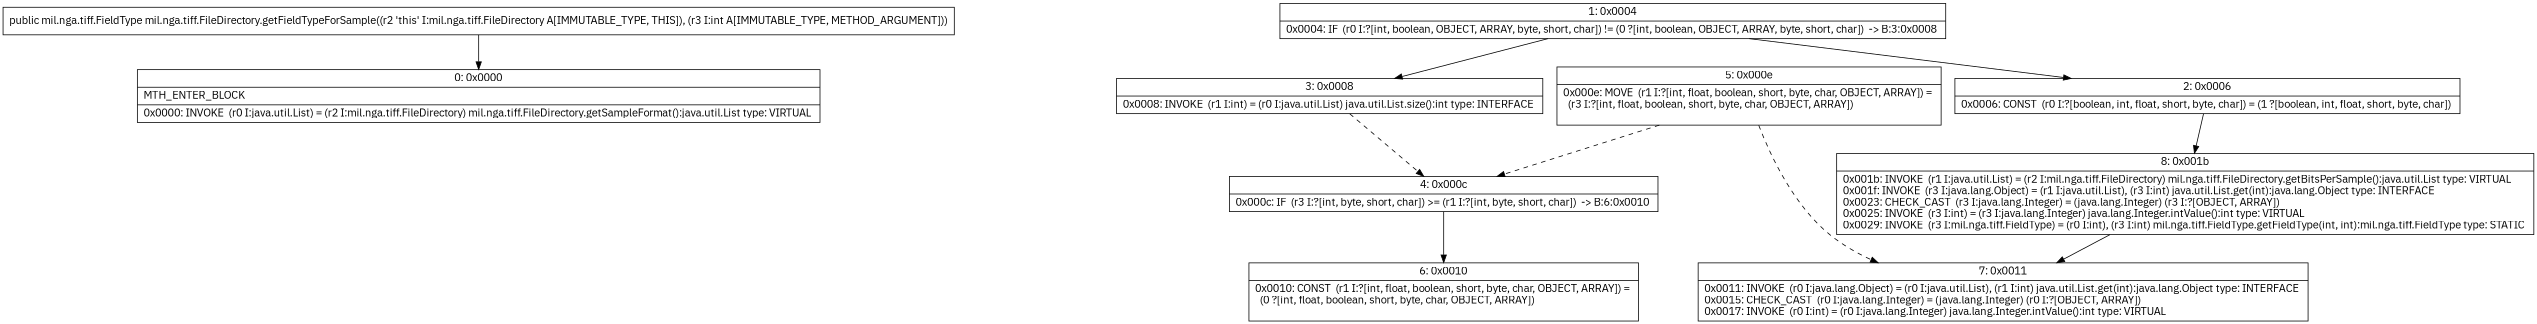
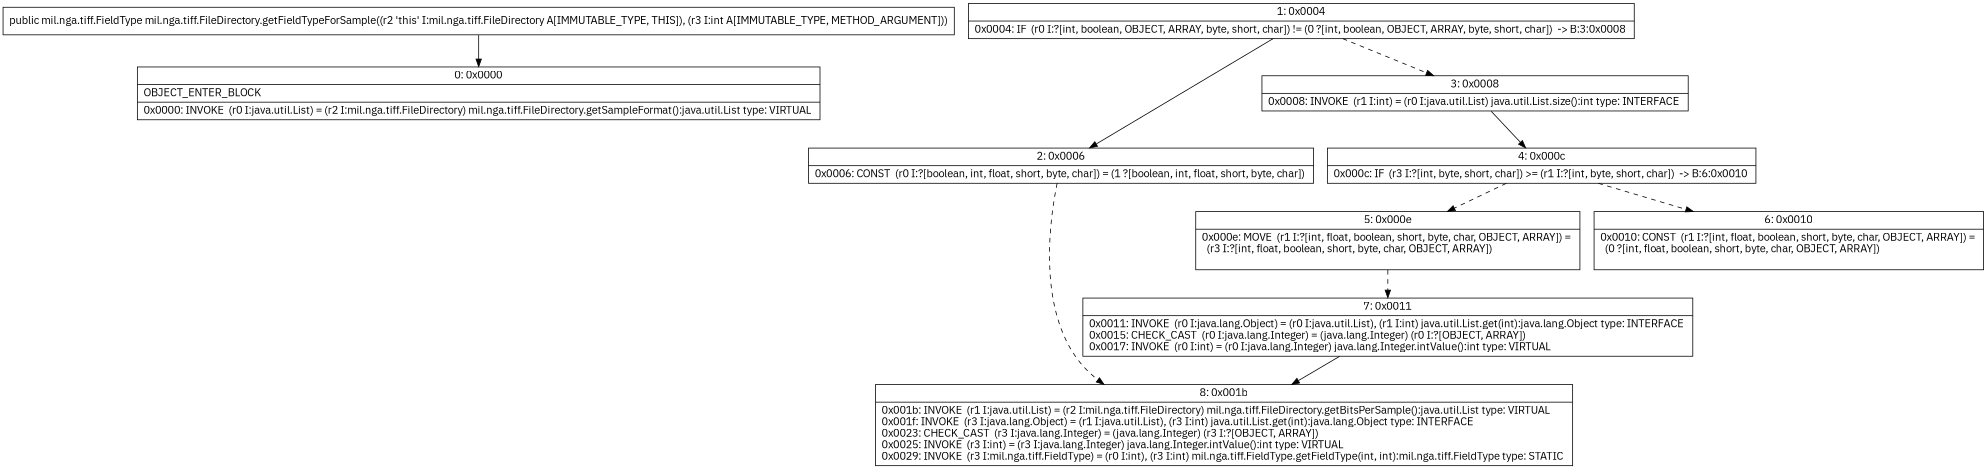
(1475, 58) -> (1385, 56)
(194, 96) -> (202, 93)
(2200, 130) -> (1051, 288)
(1384, 143) -> (1506, 127)
(1582, 150) -> (1480, 196)
(1444, 233) -> (1642, 196)
(2087, 247) -> (1319, 368)
